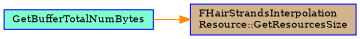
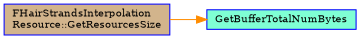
(167, 20) -> (183, 20)
